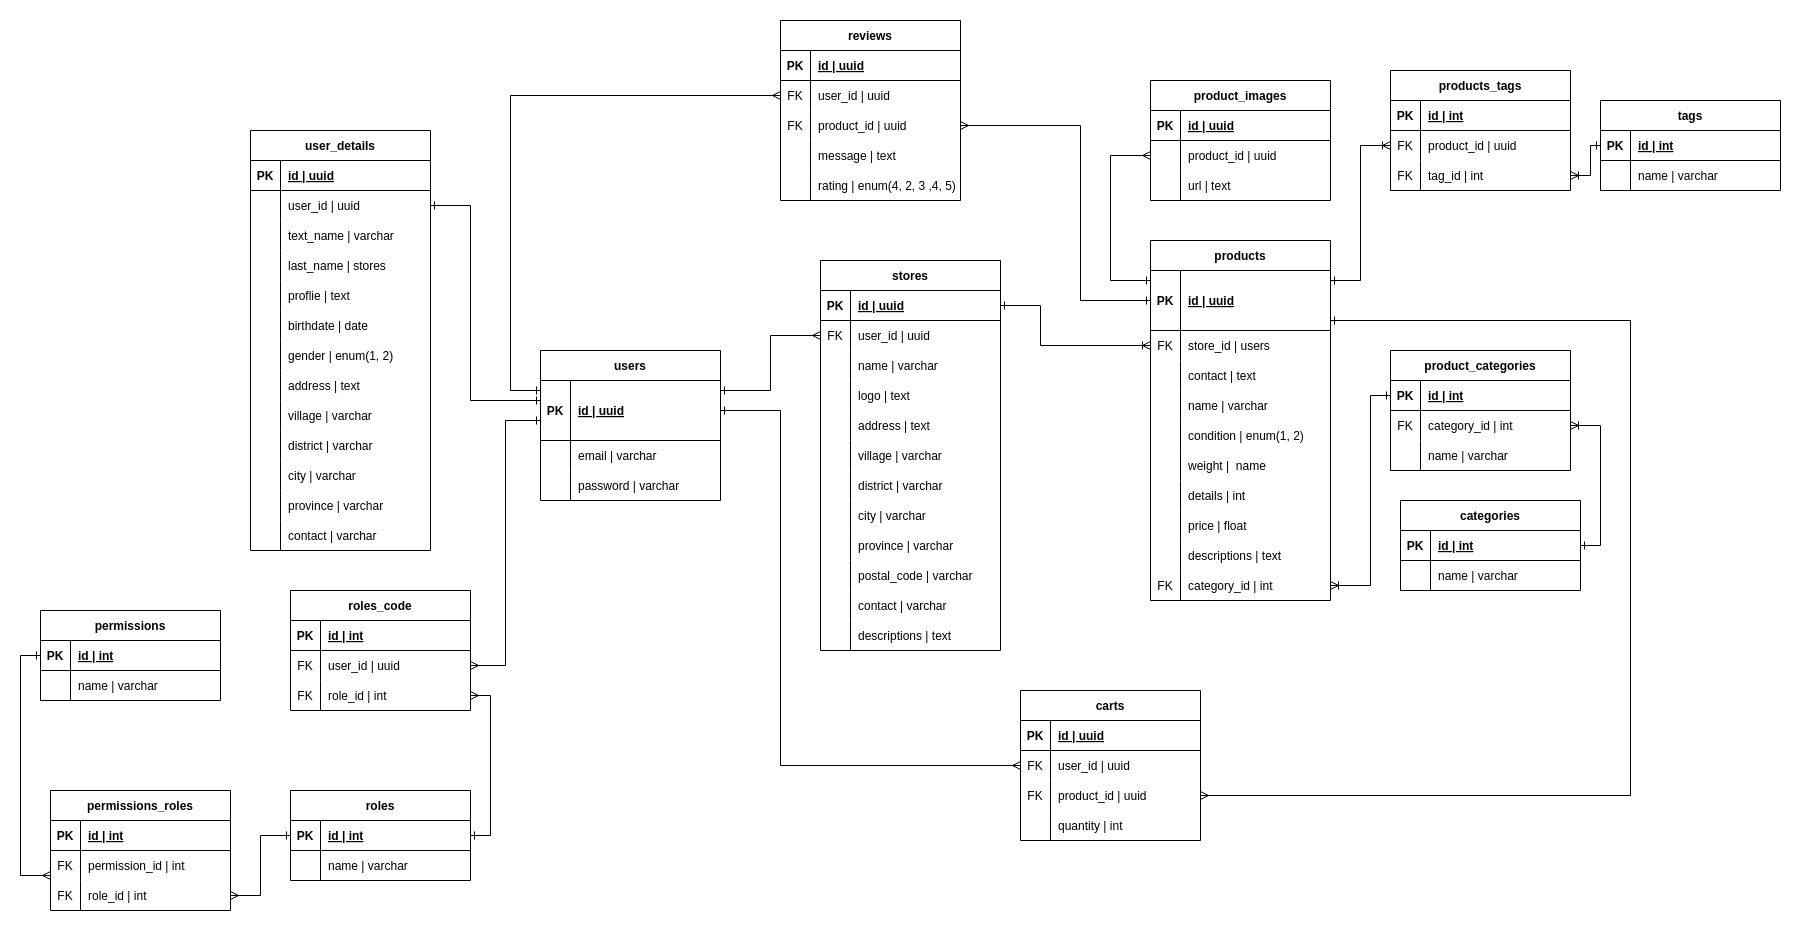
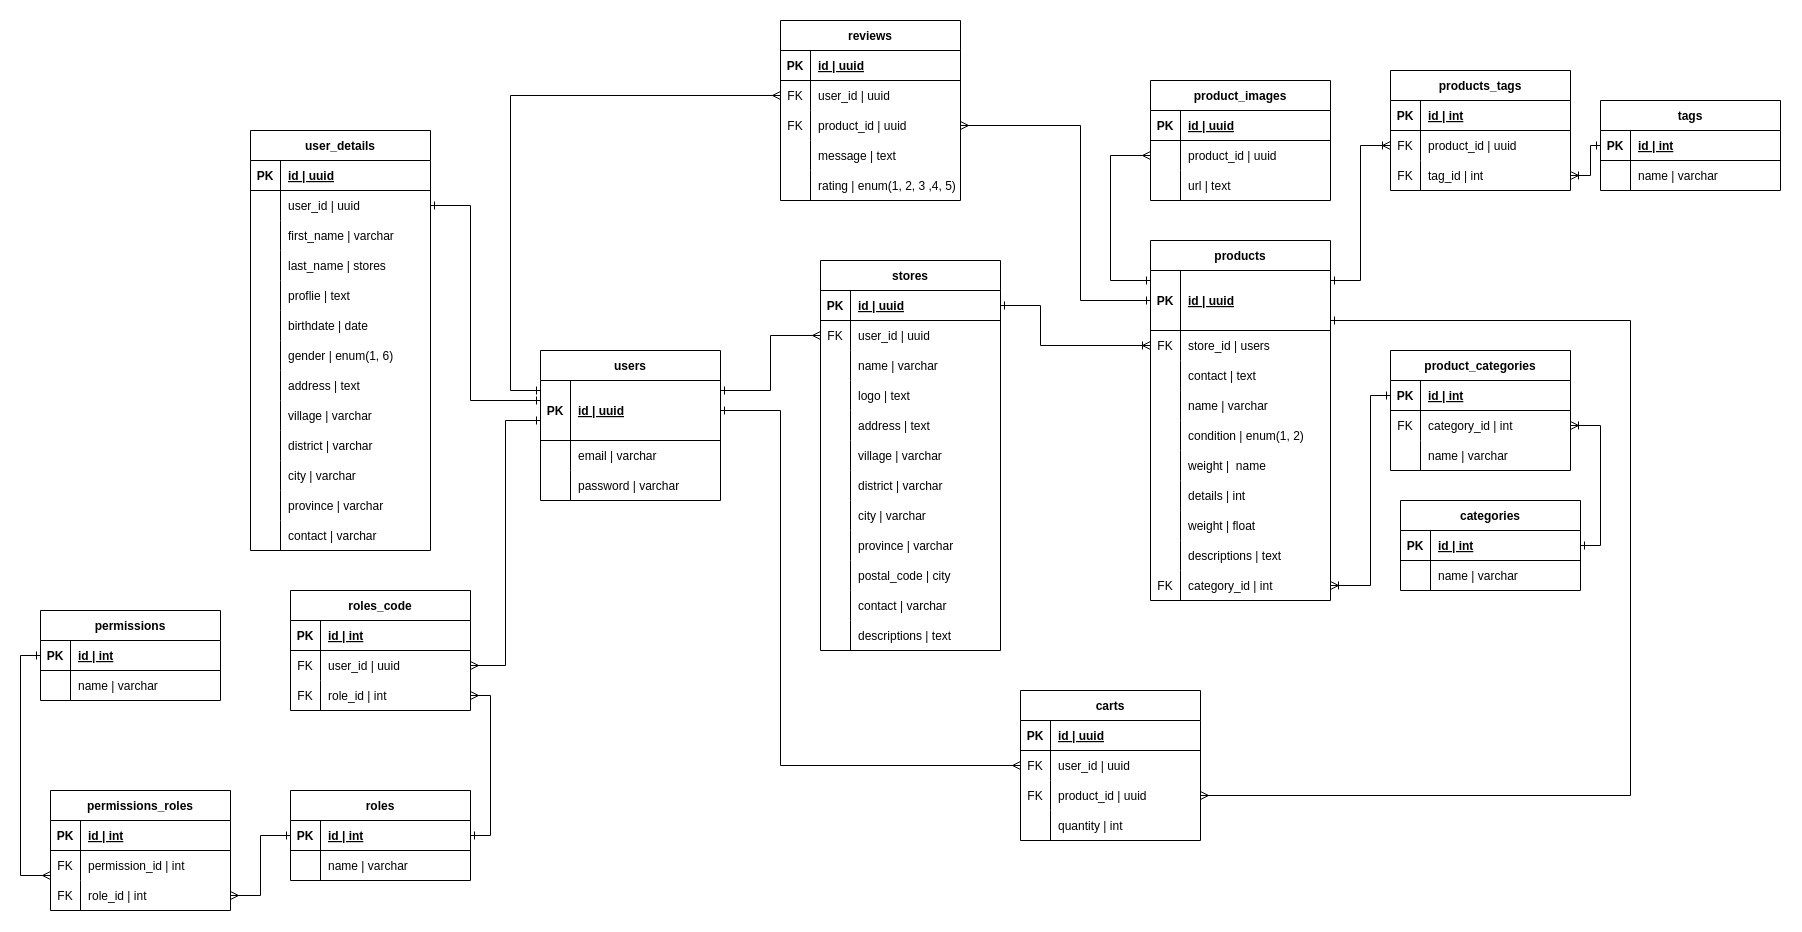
(893, 186) -> (893, 186)
(347, 236) -> (349, 236)
(344, 356) -> (344, 356)
(1224, 526) -> (1227, 526)
(922, 576) -> (911, 576)
